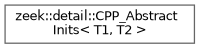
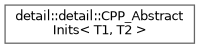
(100, 24) -> (100, 24)
